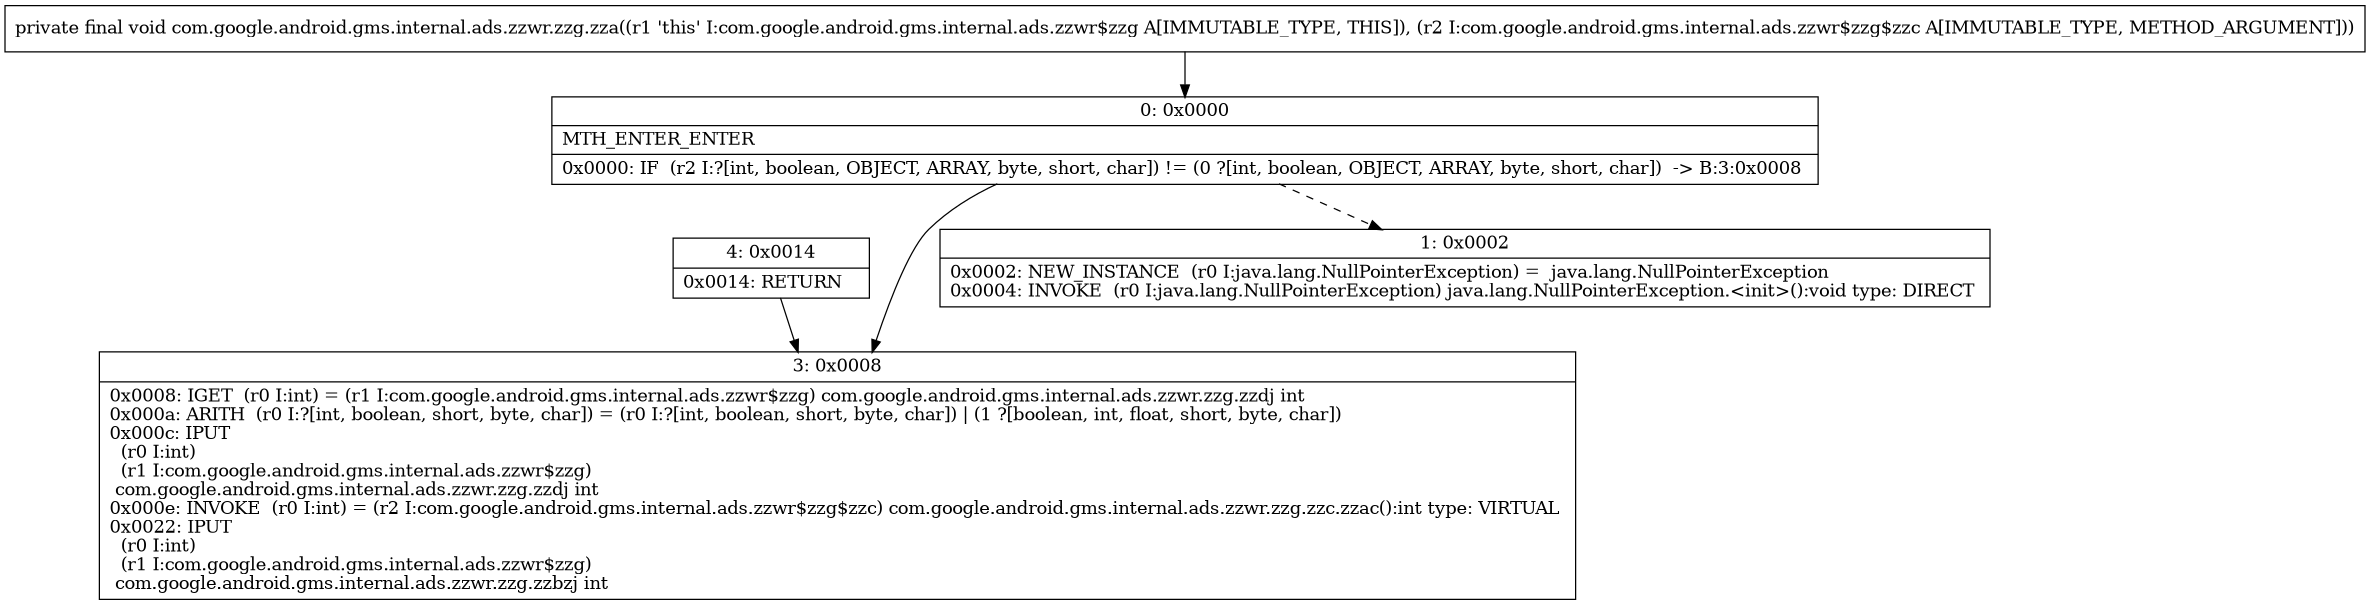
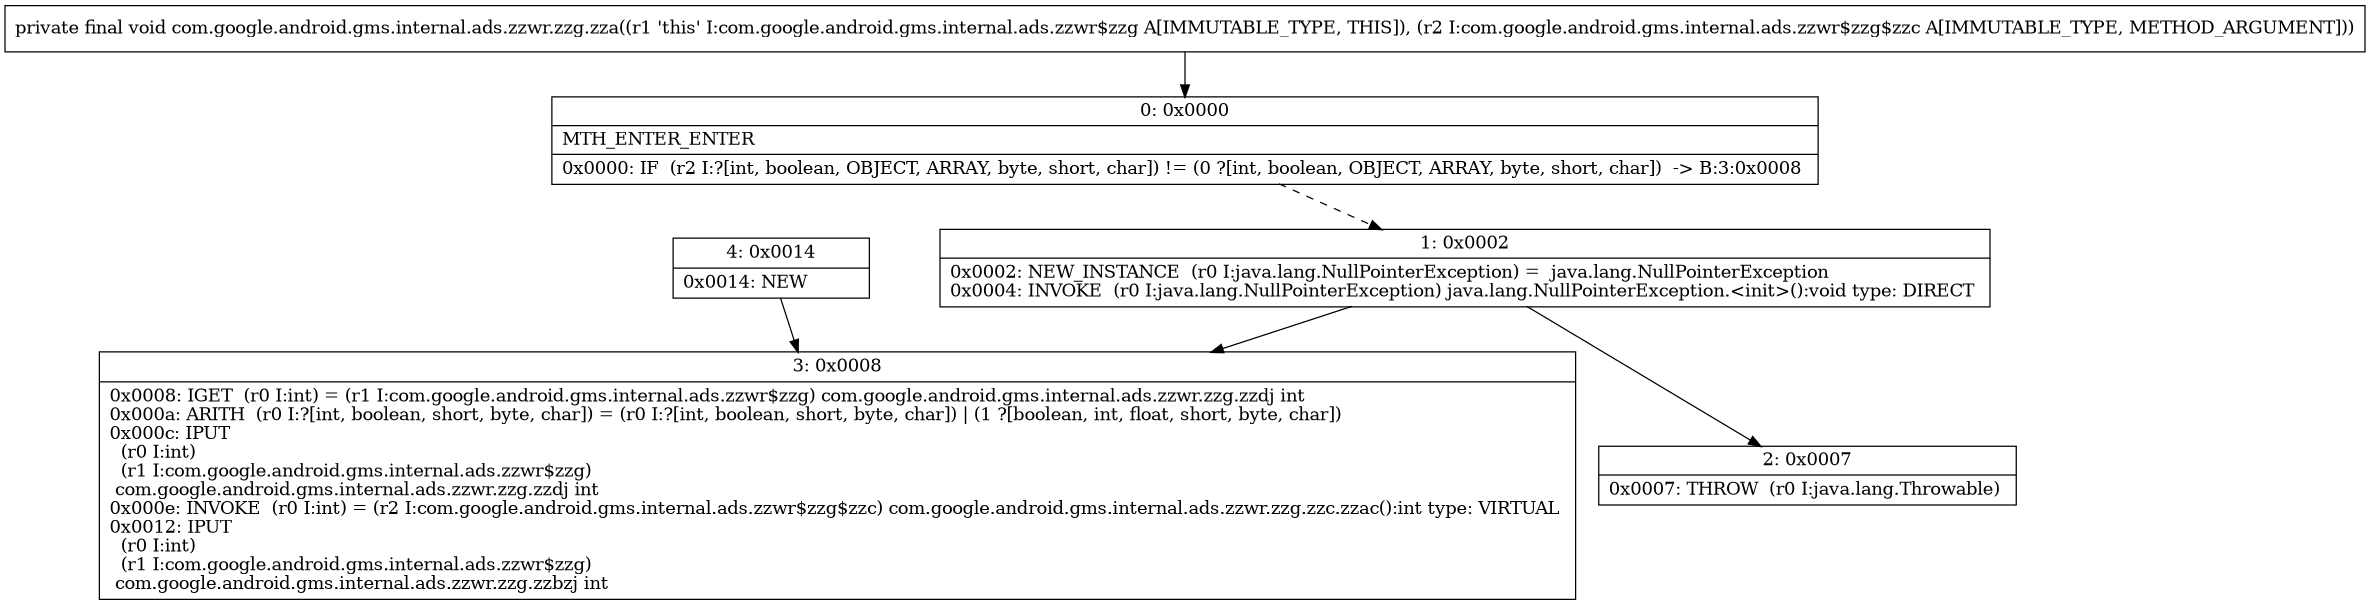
(916, 246) -> (1287, 327)
(771, 282) -> (754, 282)
none -> (1808, 476)
(176, 528) -> (176, 528)
